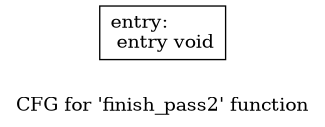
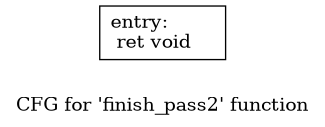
(163, 42) -> (151, 42)
